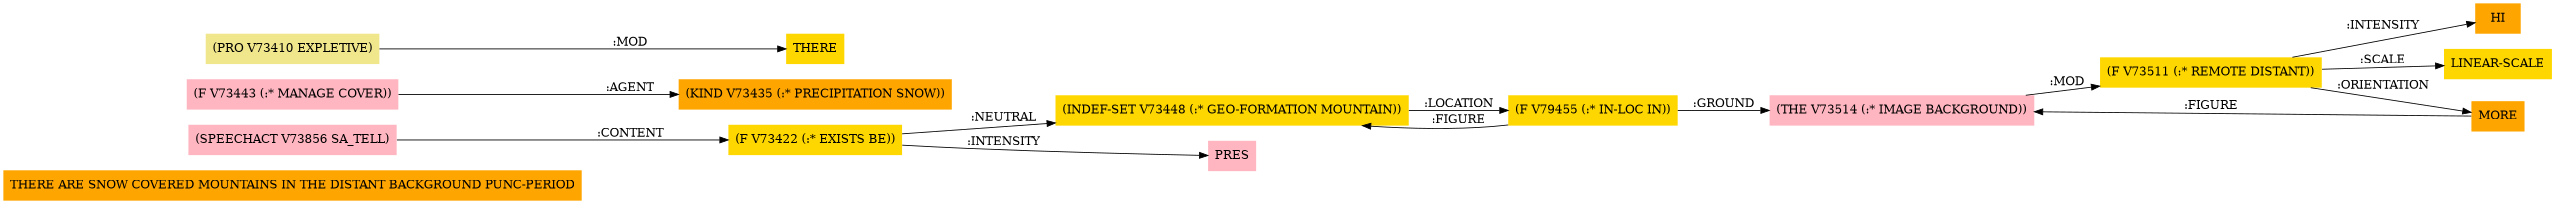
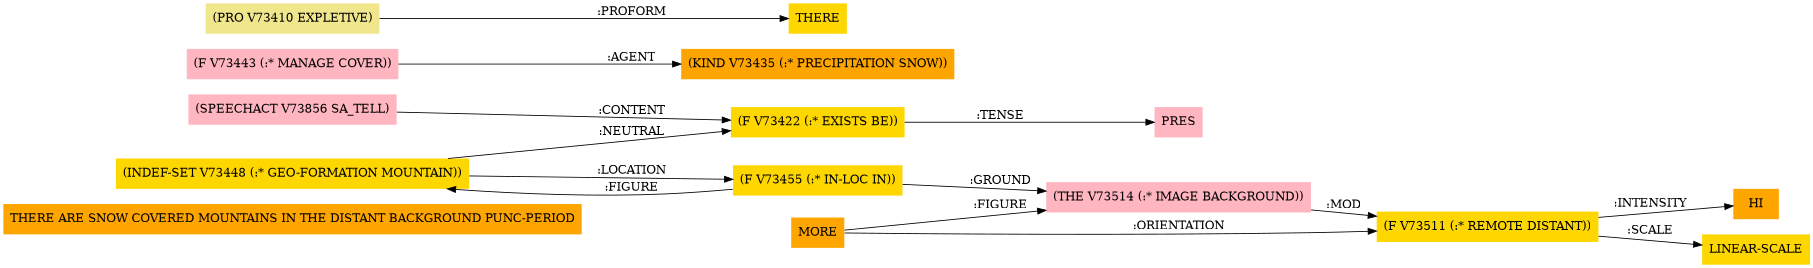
(630, 43) -> (631, 12)
(2387, 99) -> (1106, 234)
(1593, 110) -> (818, 180)
(975, 129) -> (585, 145)
(1004, 142) -> (1000, 116)
